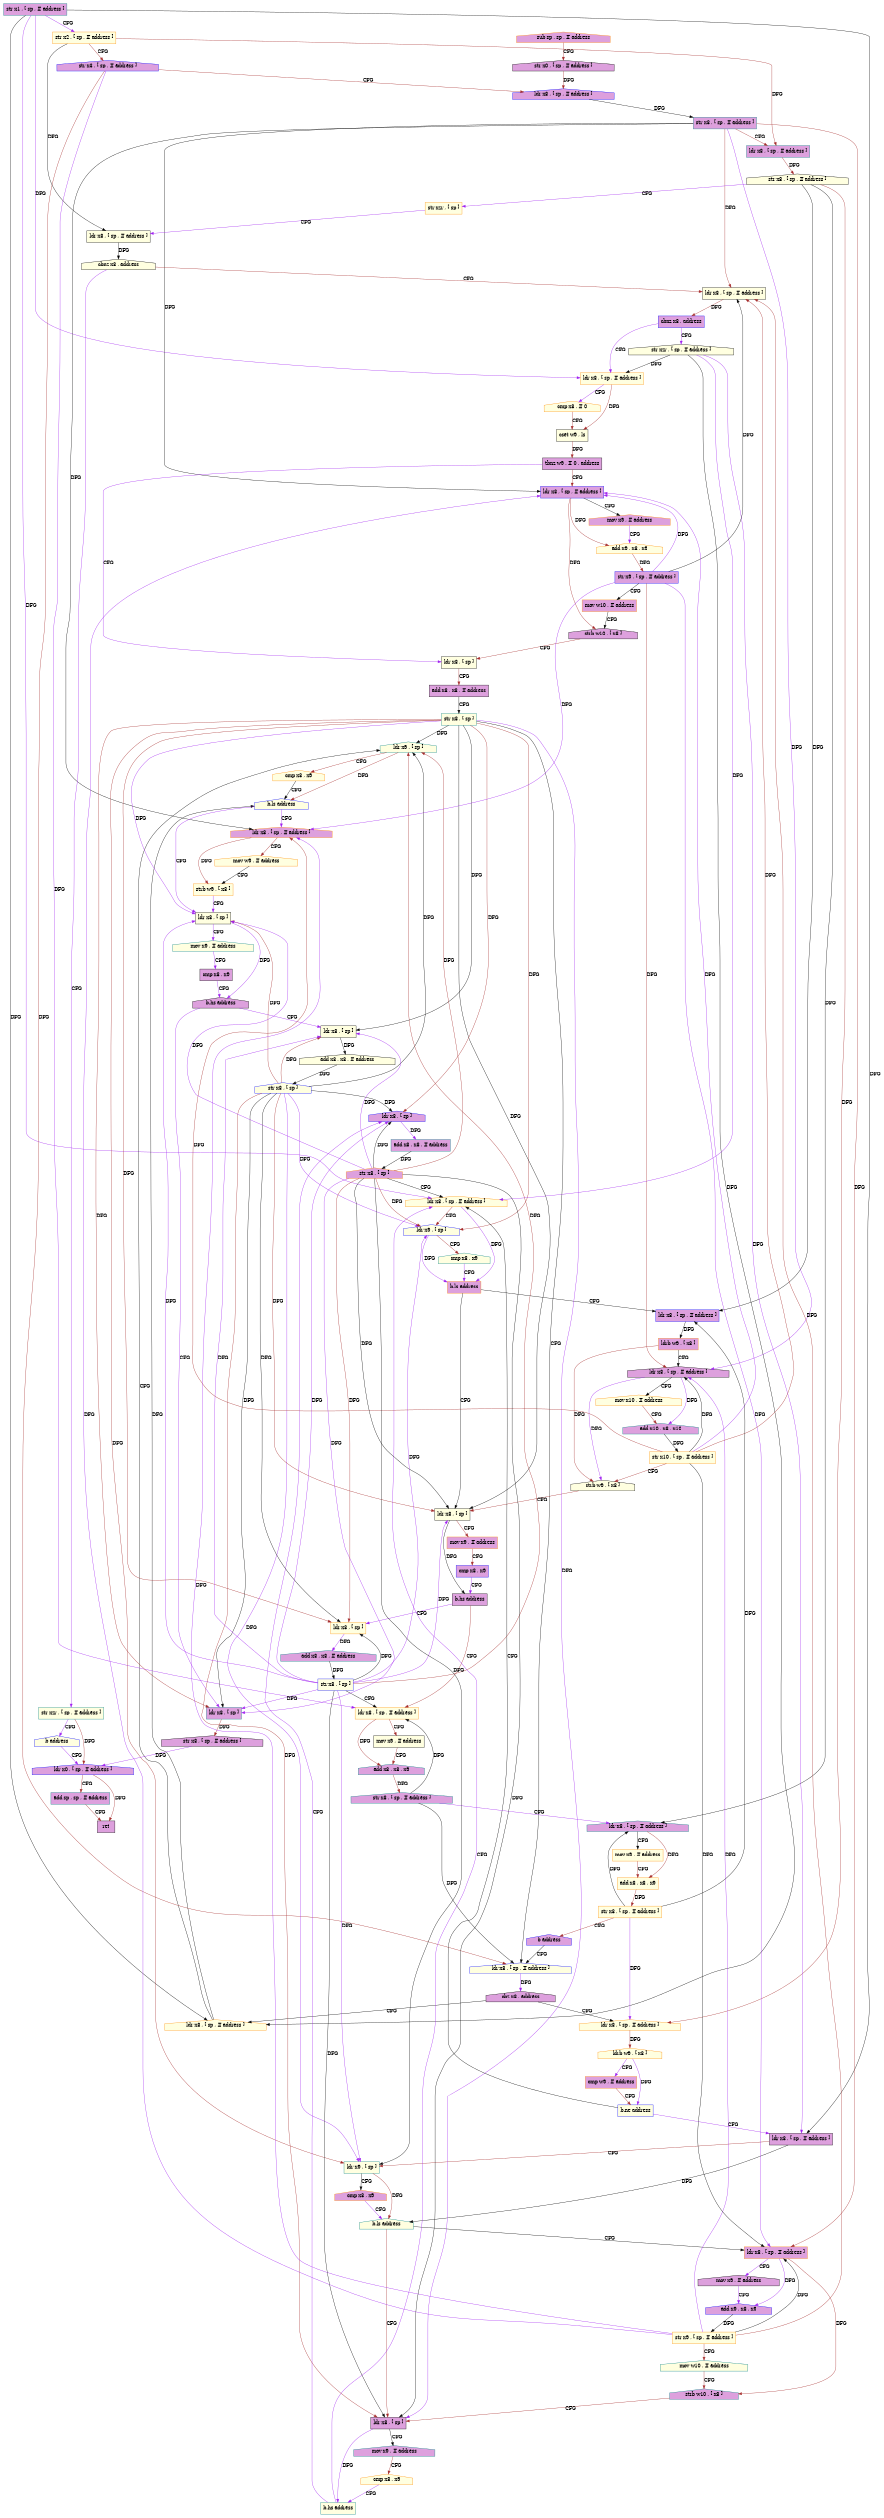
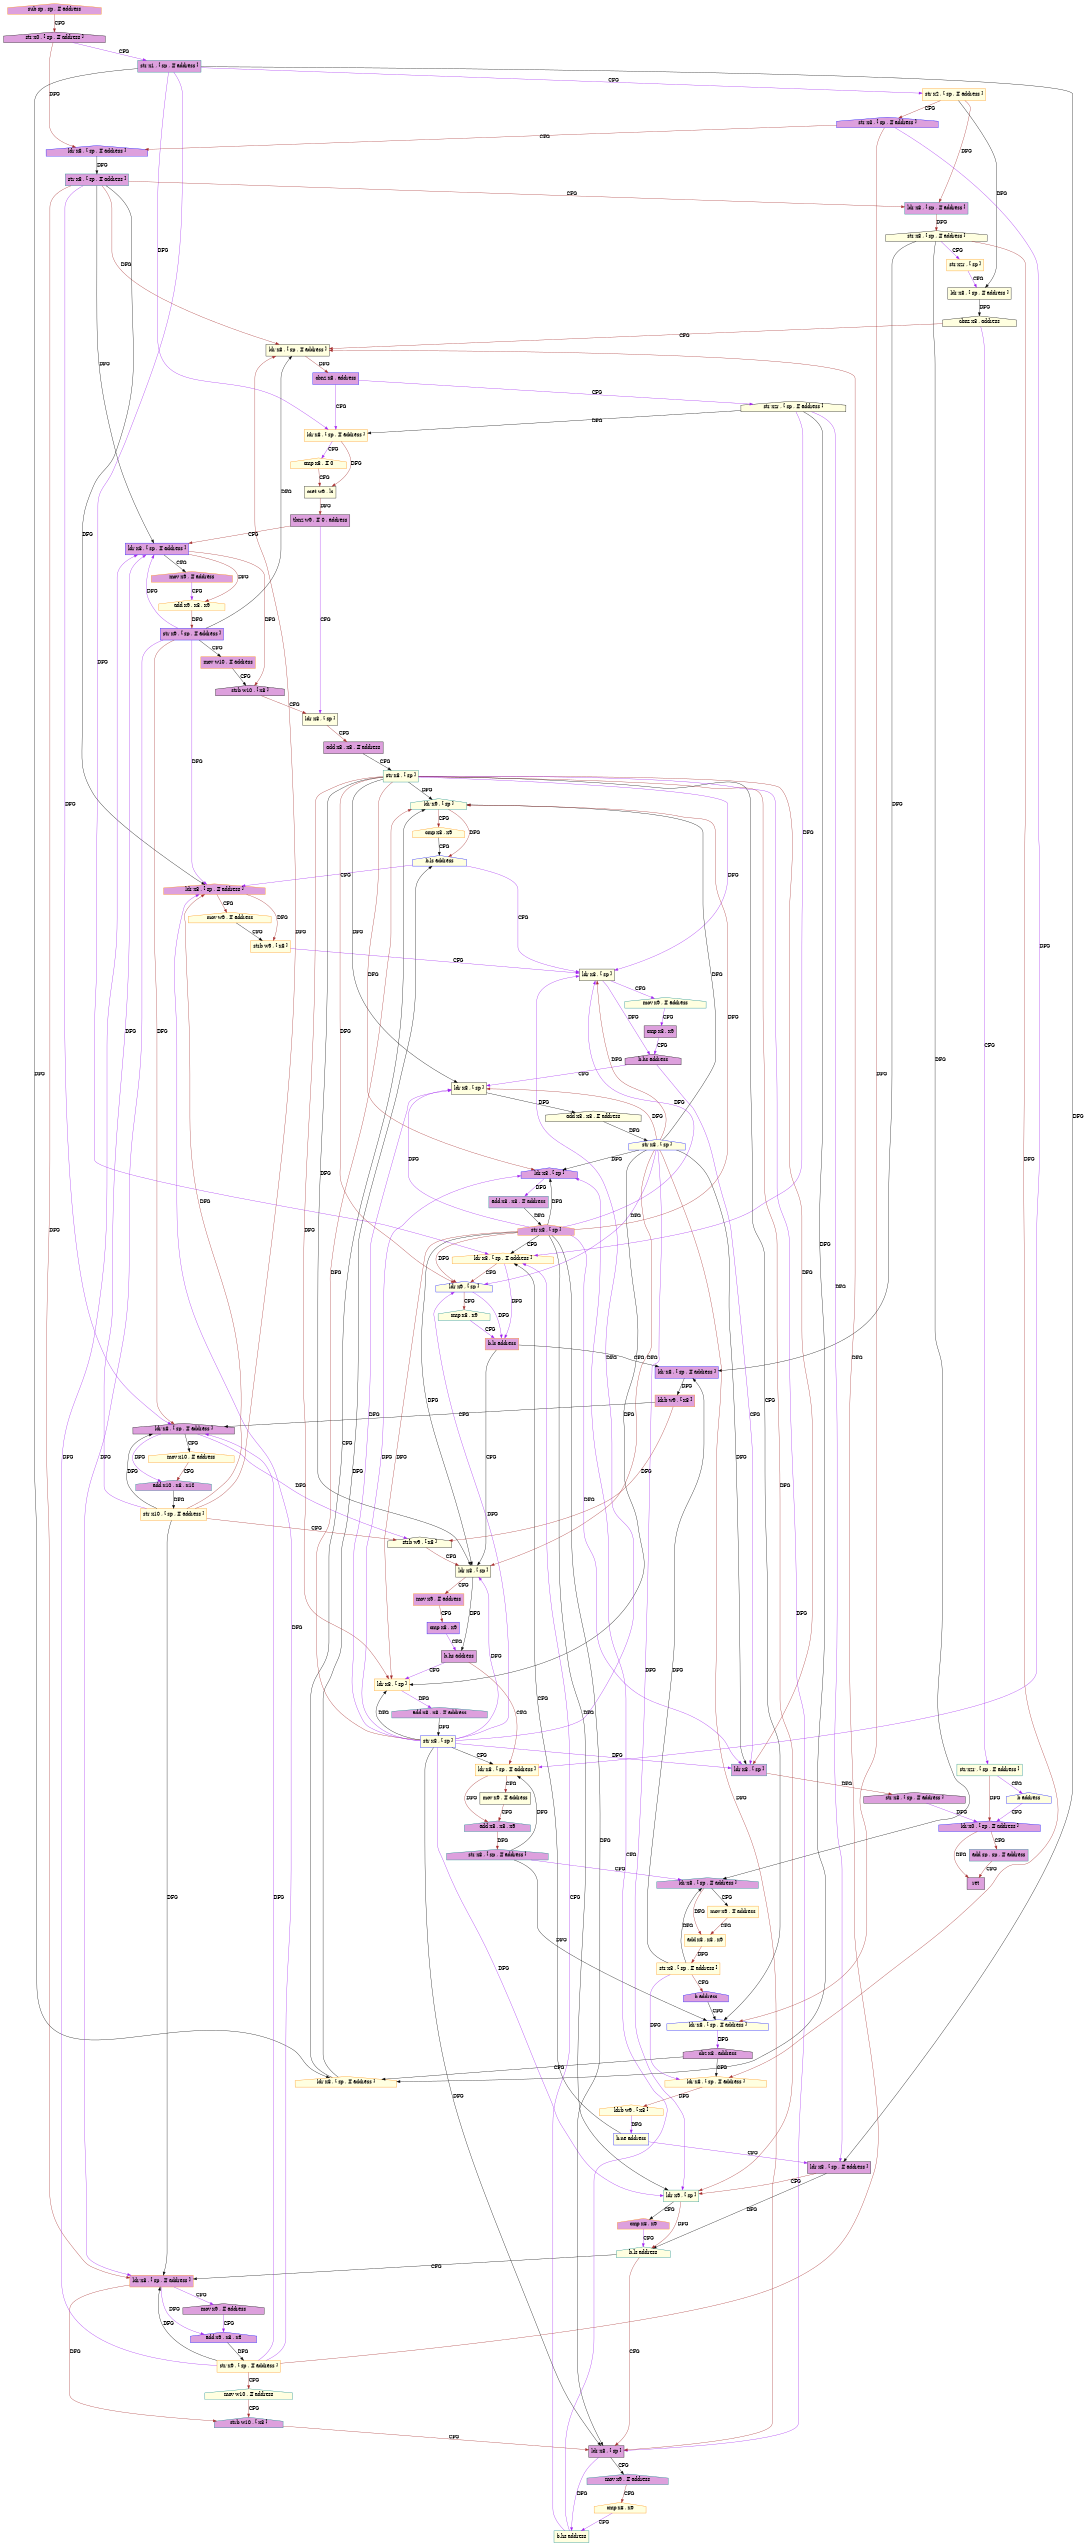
none -> (108, 51)
(611, 2082) -> none
